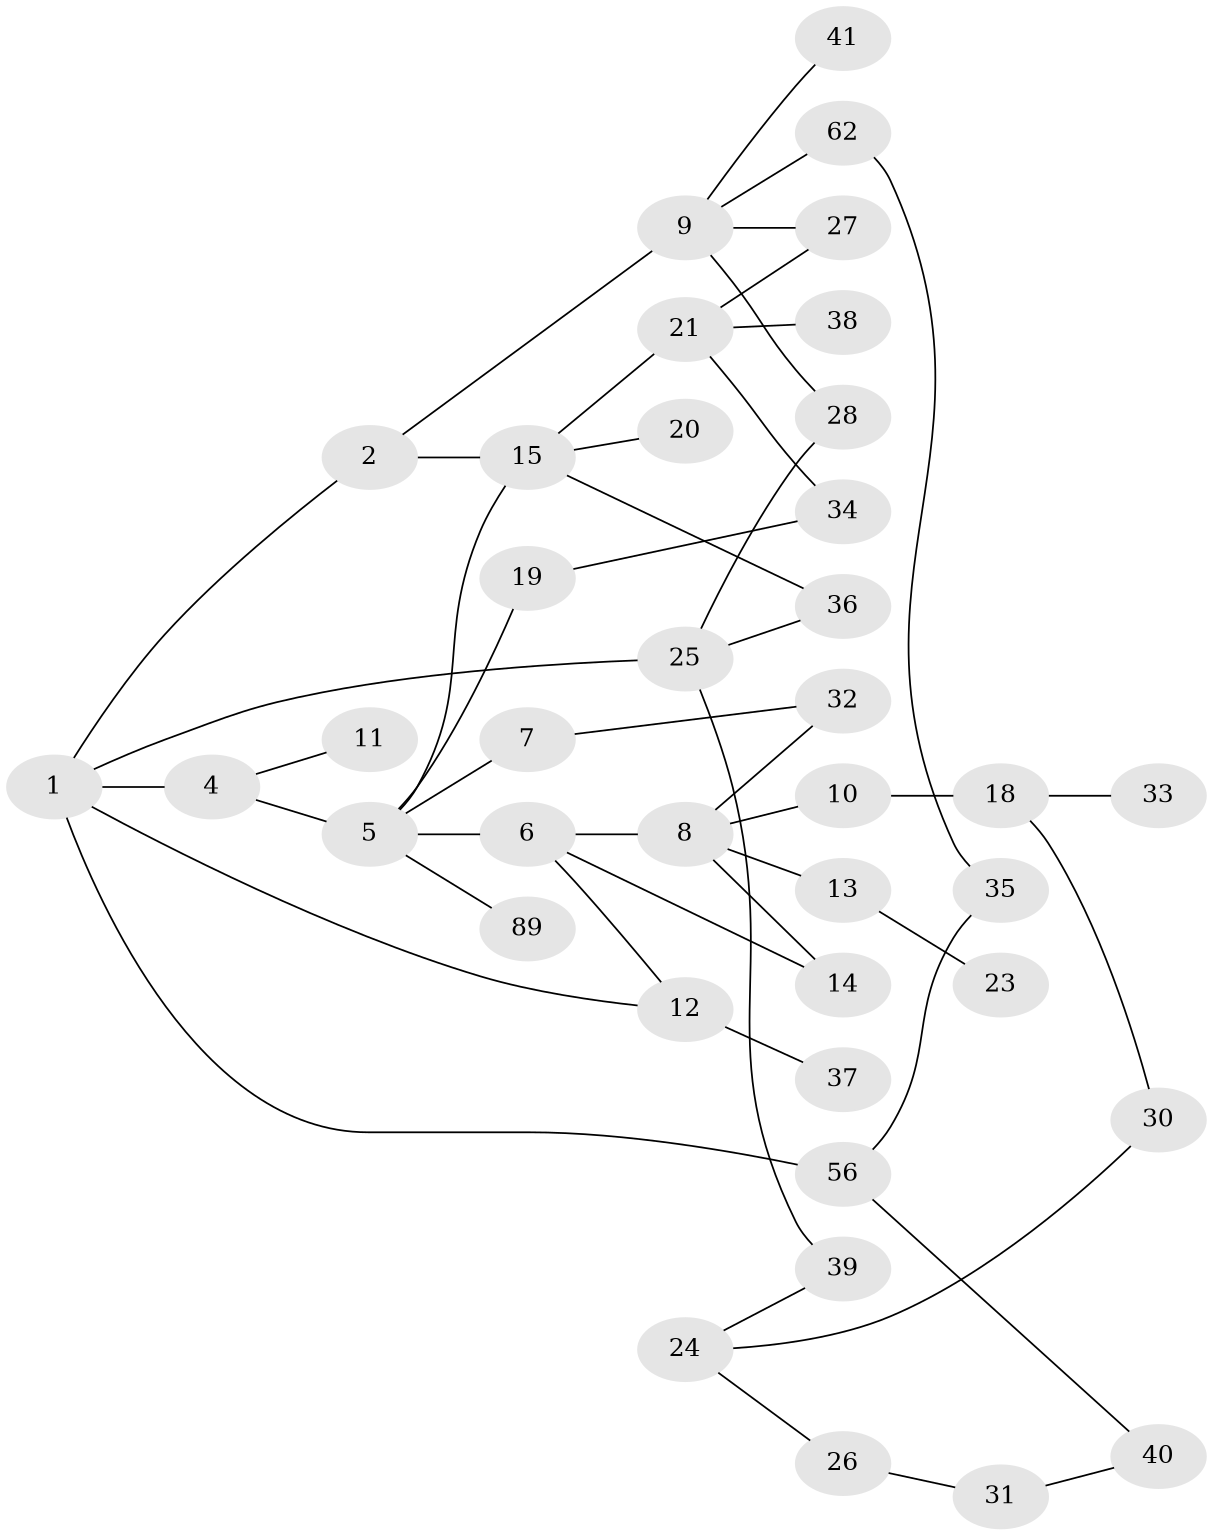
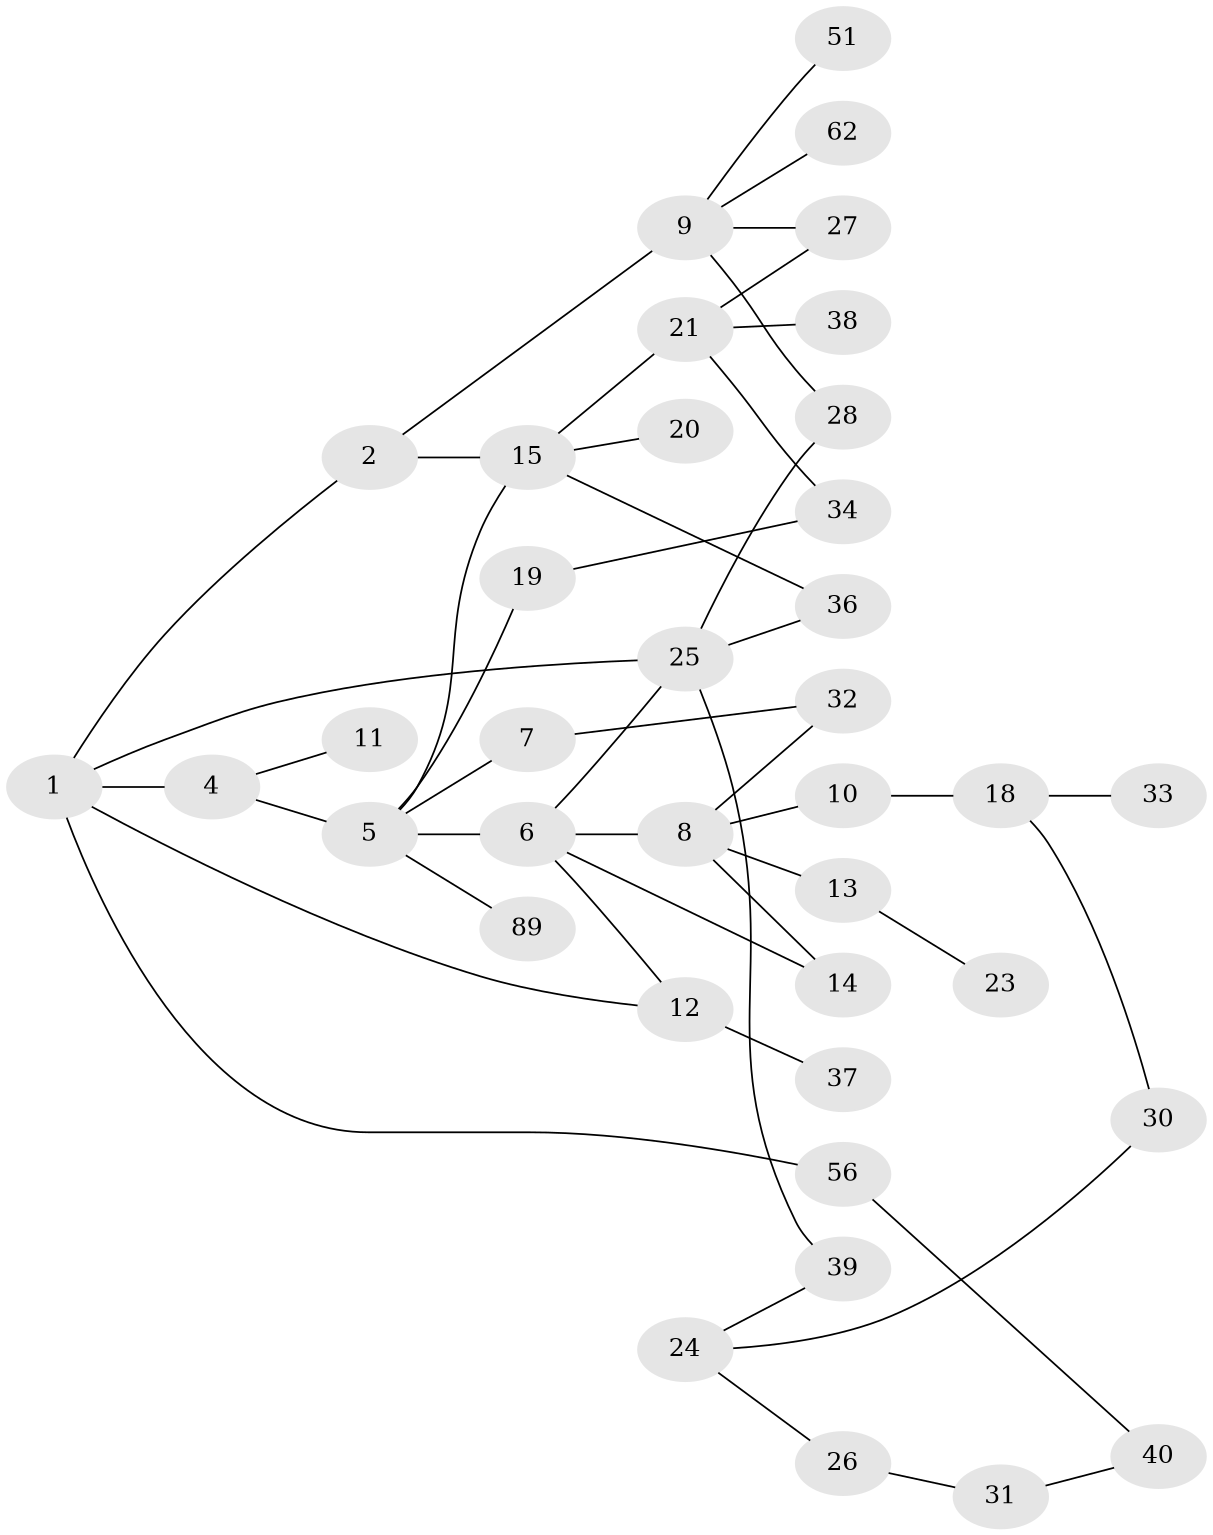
(843, 39) -> (843, 39)
none -> (609, 748)
(1001, 890) -> none
